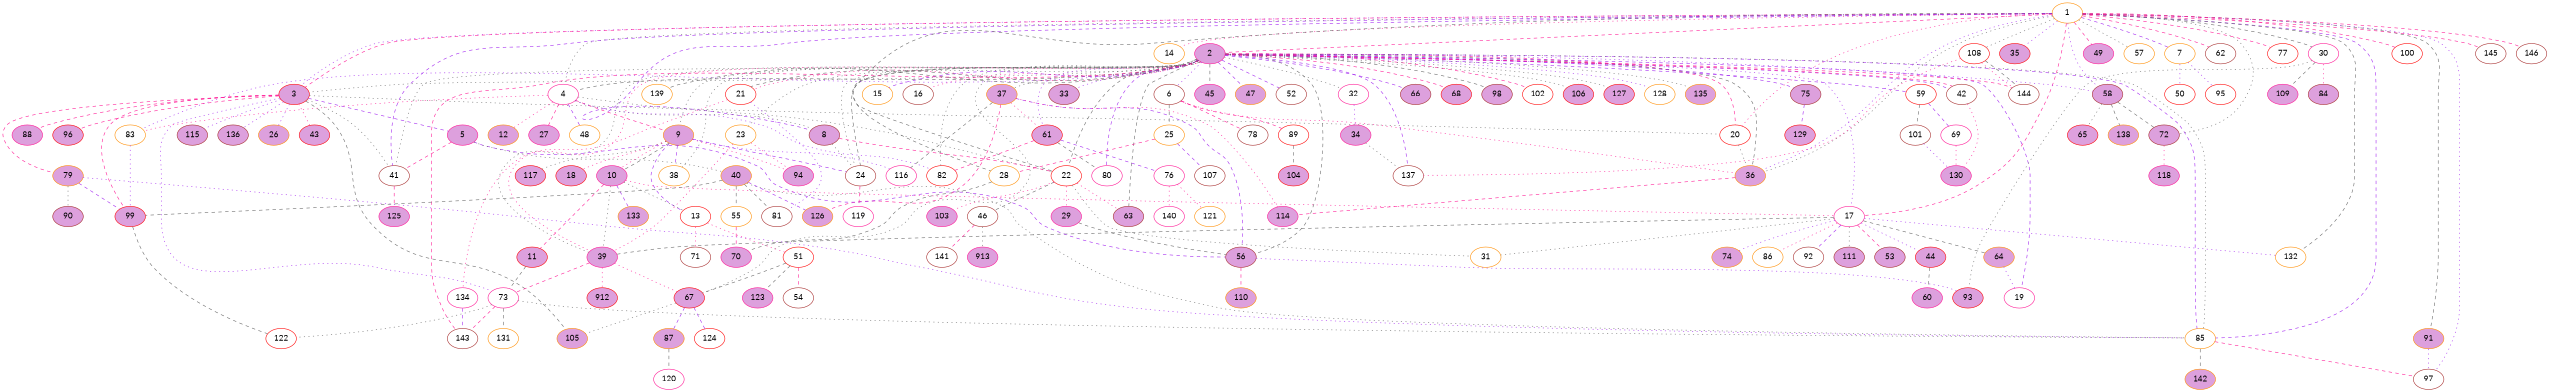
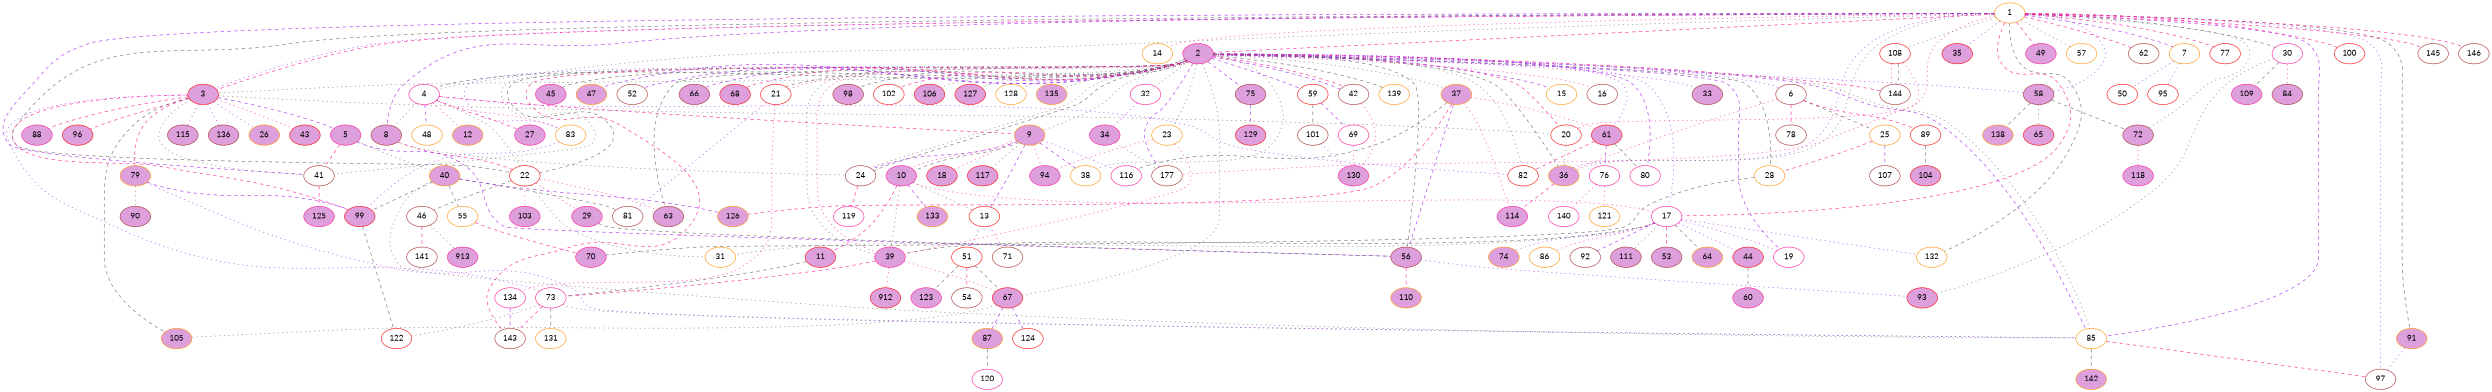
(1408, 176) -> (1167, 176)
(2009, 278) -> (1729, 234)
